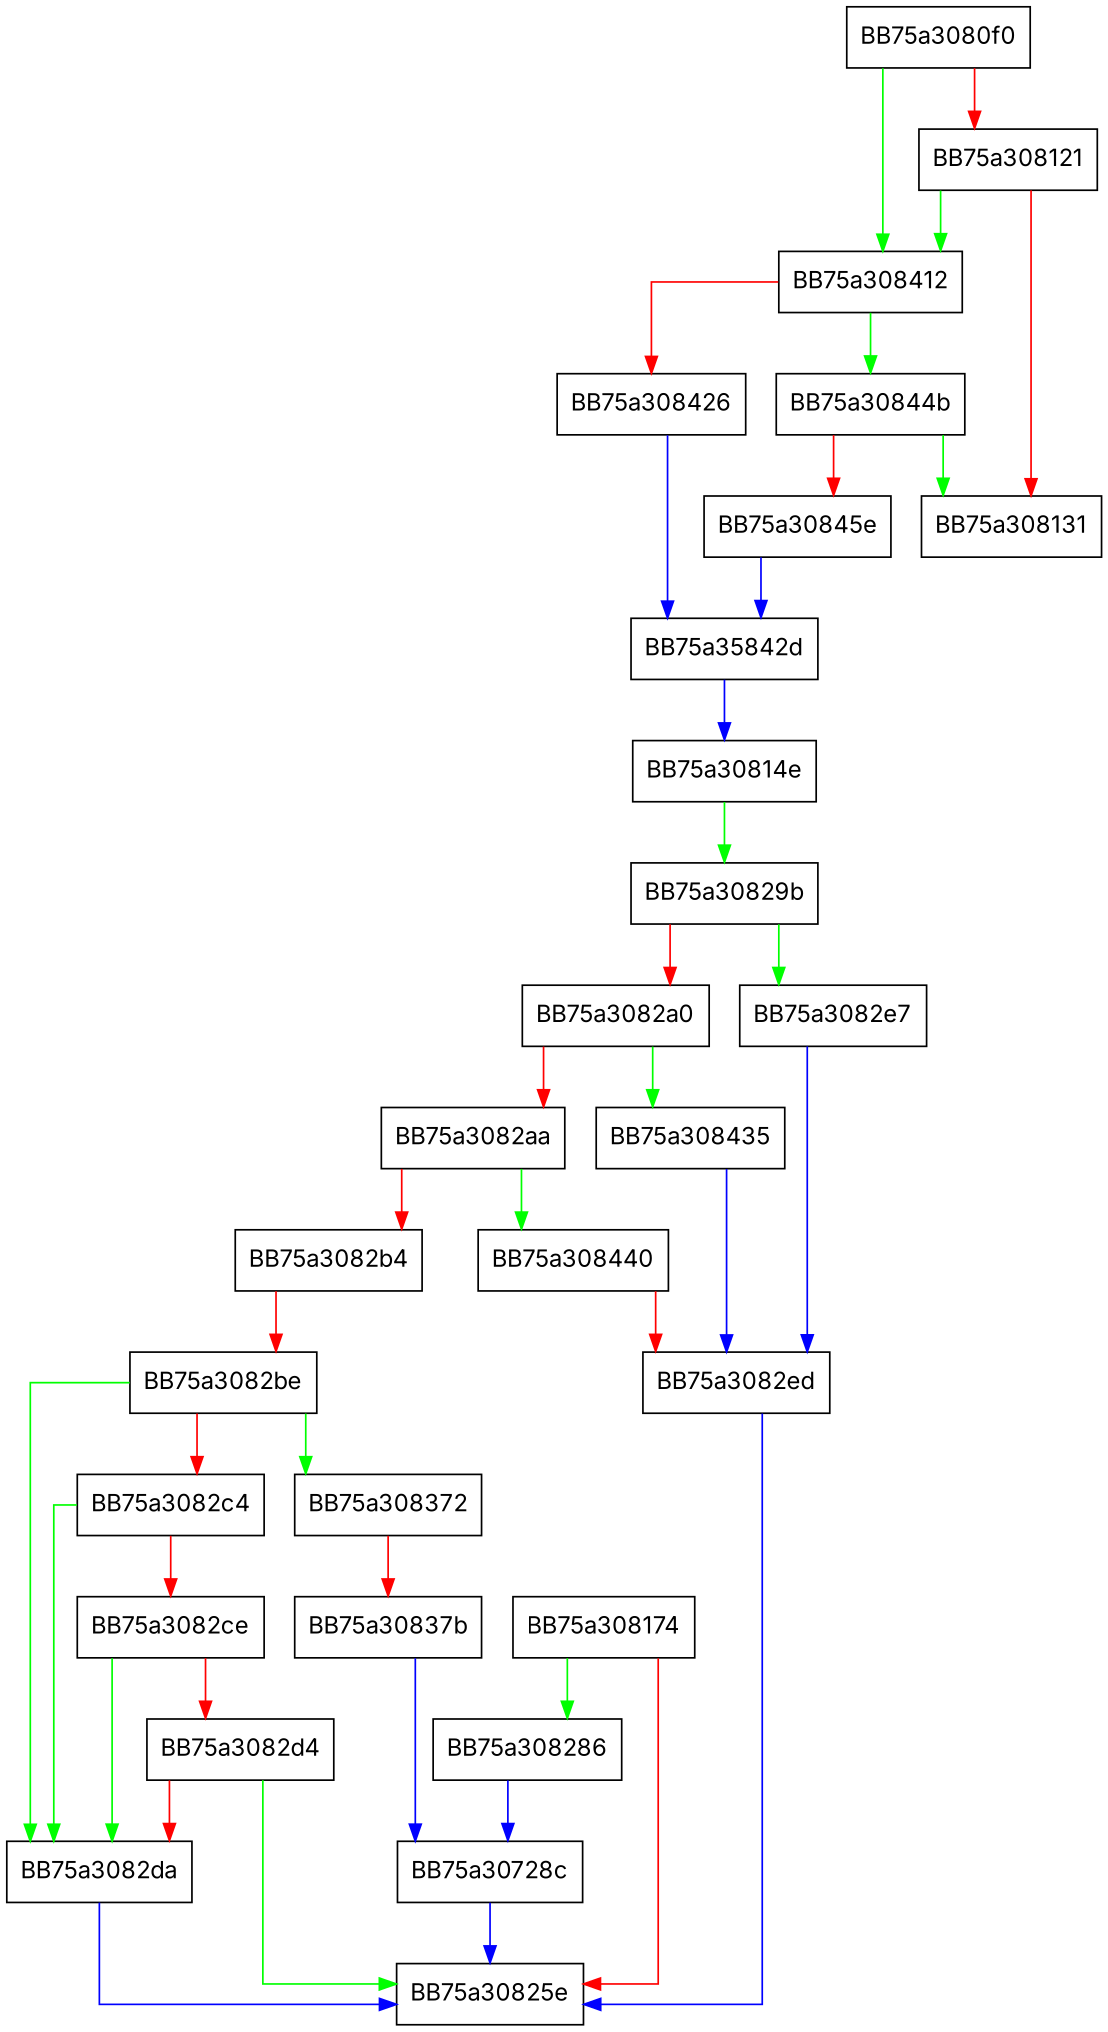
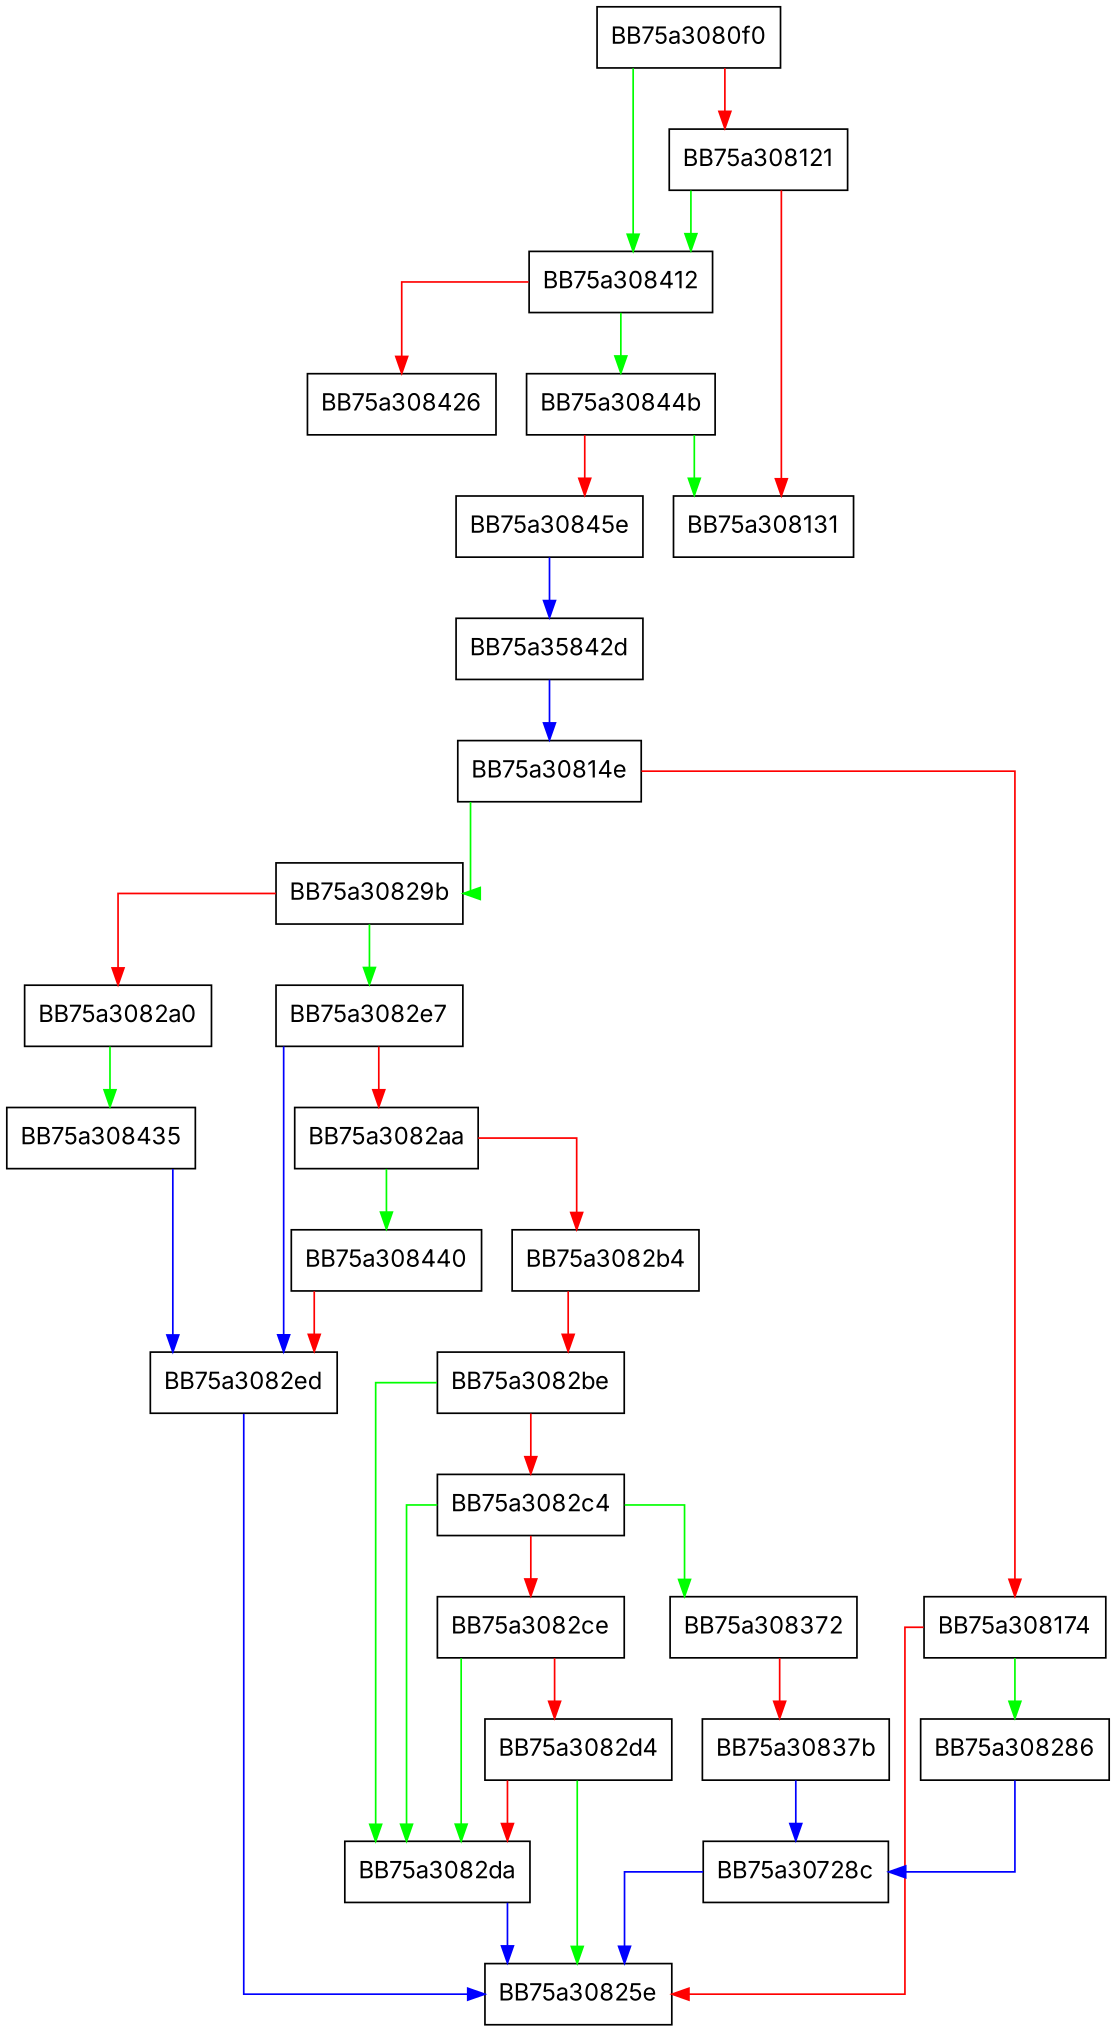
(668, 518) -> none
none -> (1015, 988)
(544, 1068) -> (379, 1068)
(306, 1435) -> (685, 1512)
